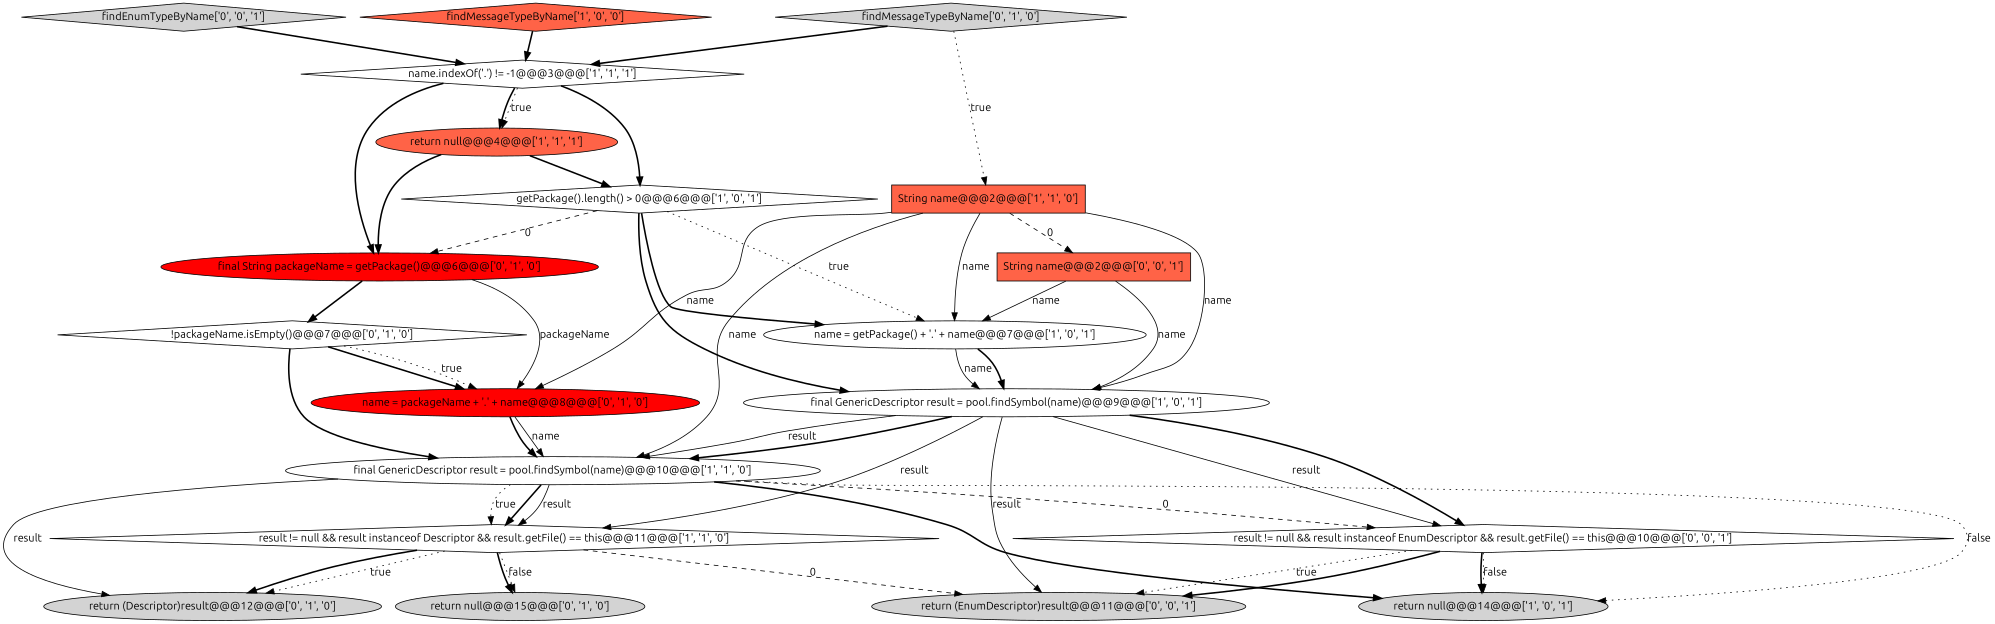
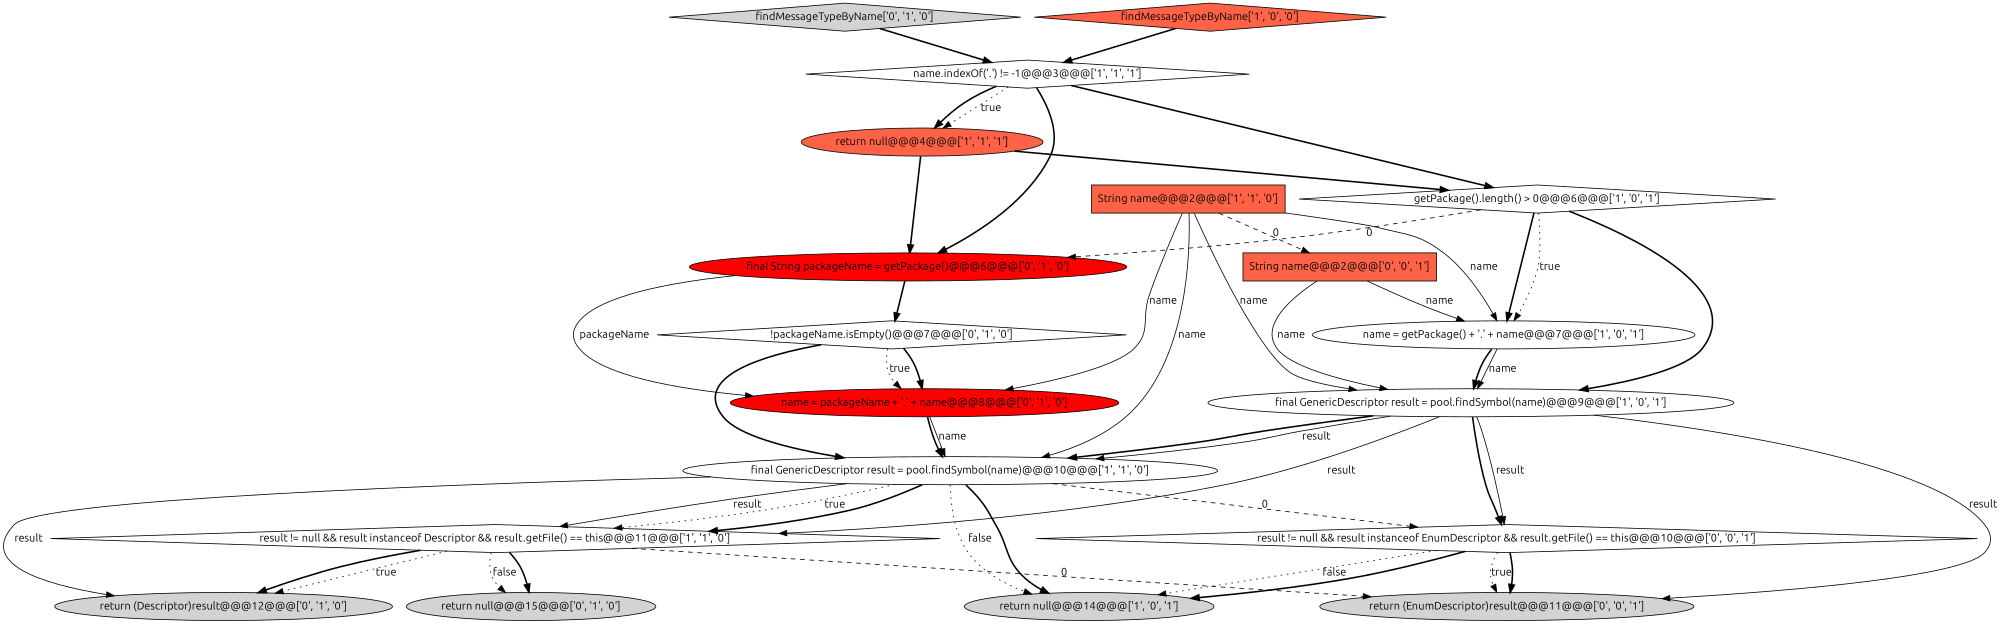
(184, 17) -> none
(969, 104) -> none
